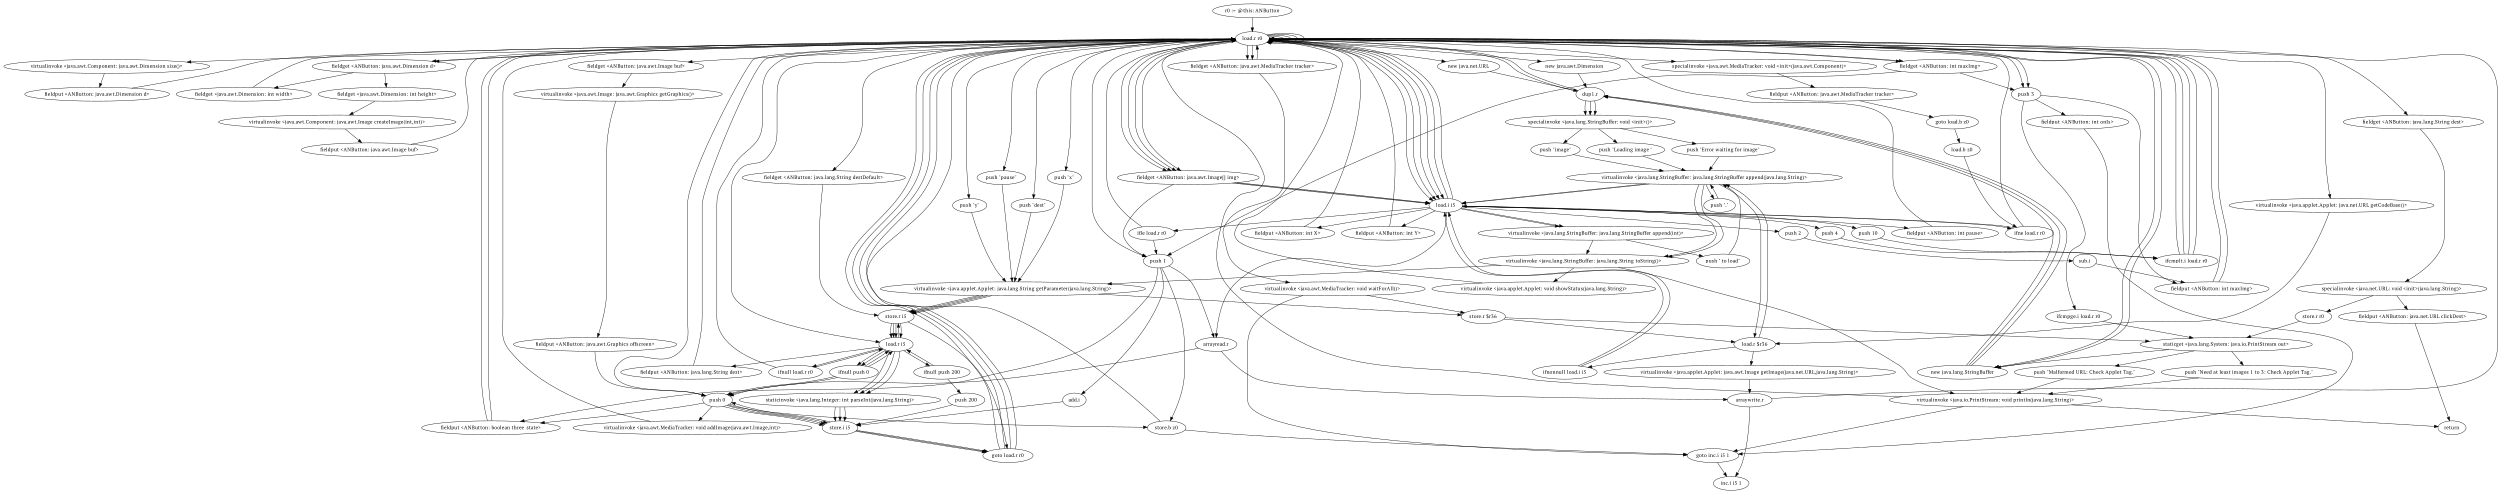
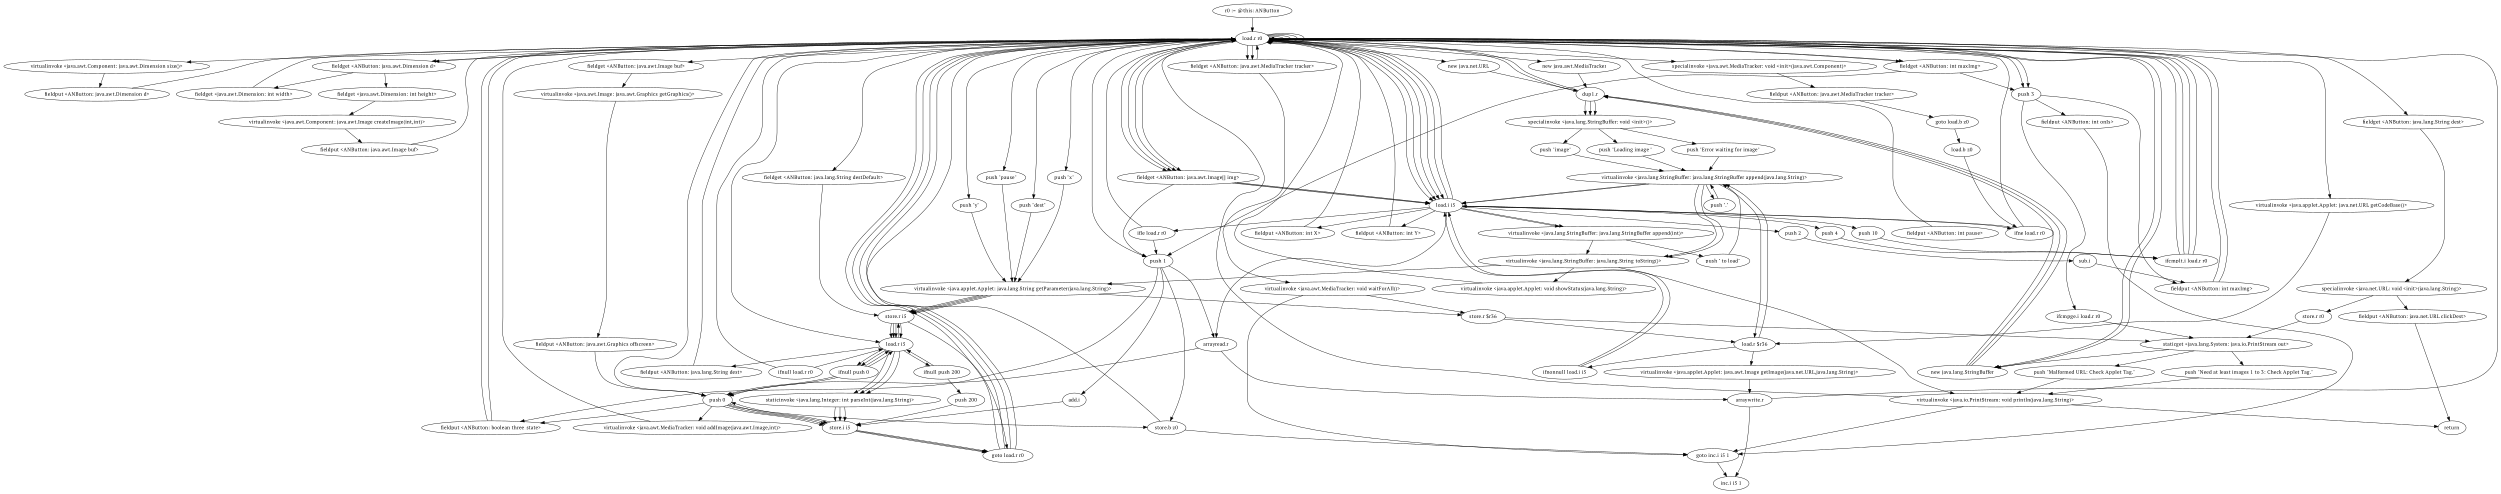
(1574, 66) -> (1574, 66)
(1684, 214) -> none
(849, 357) -> none
